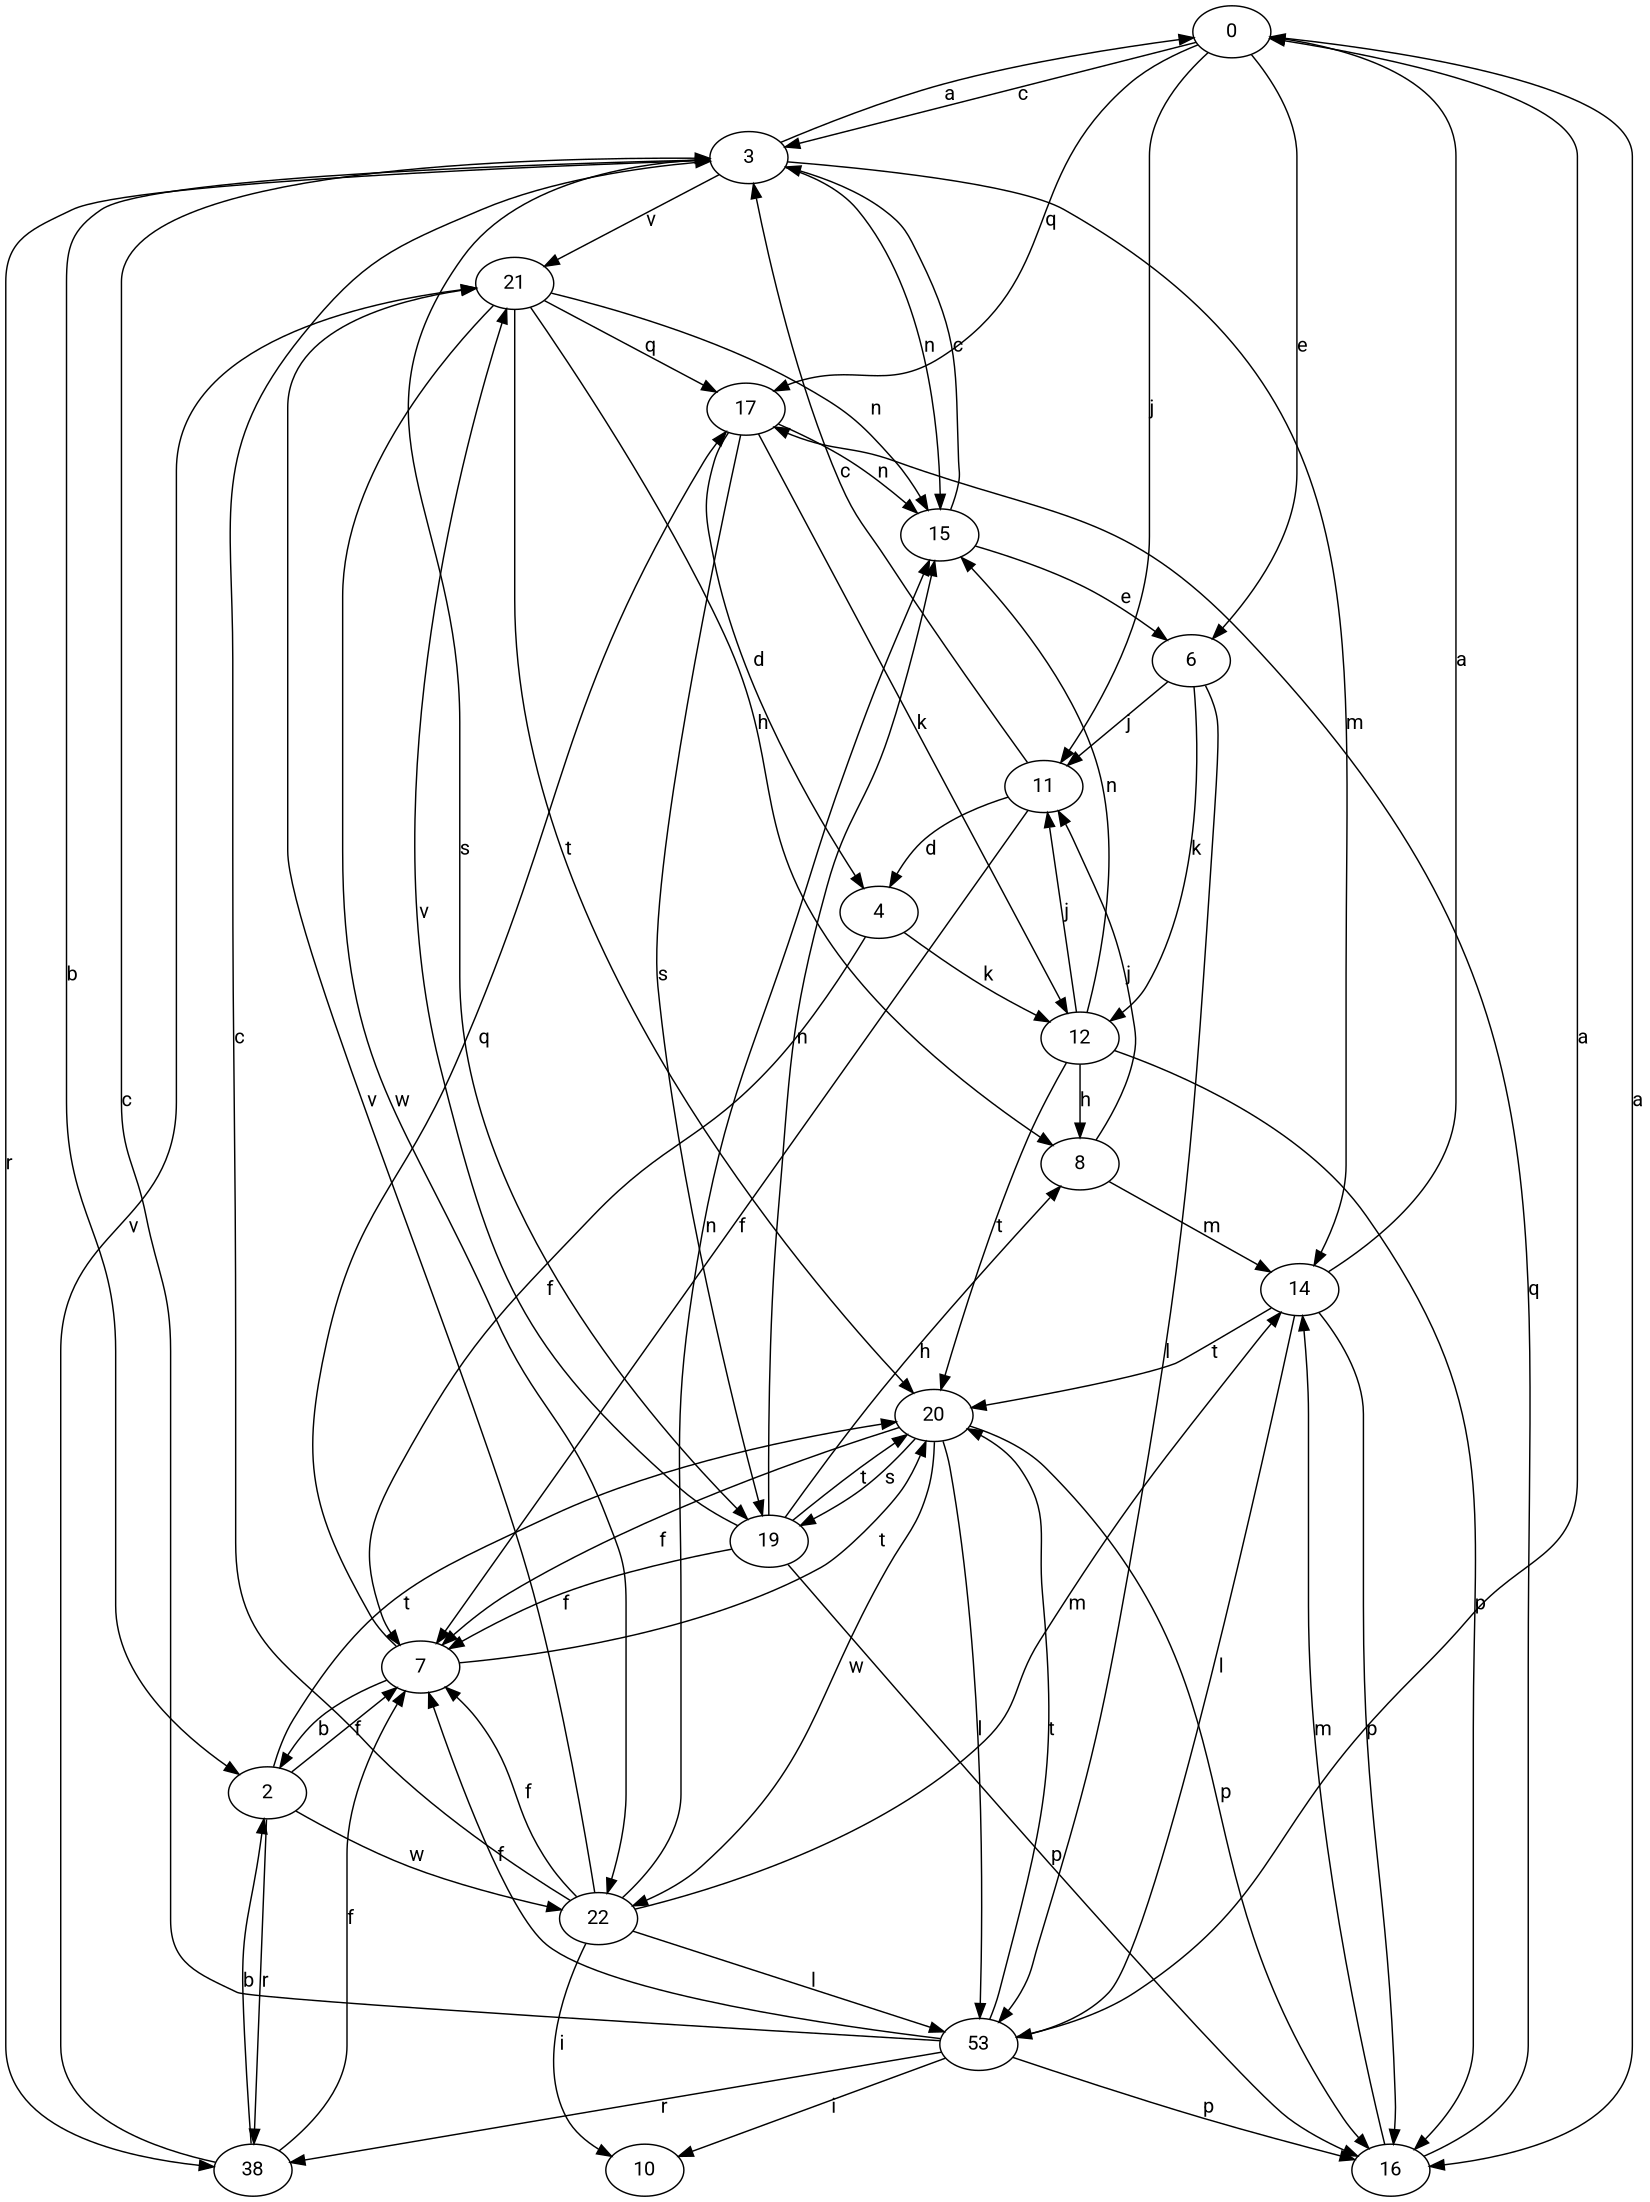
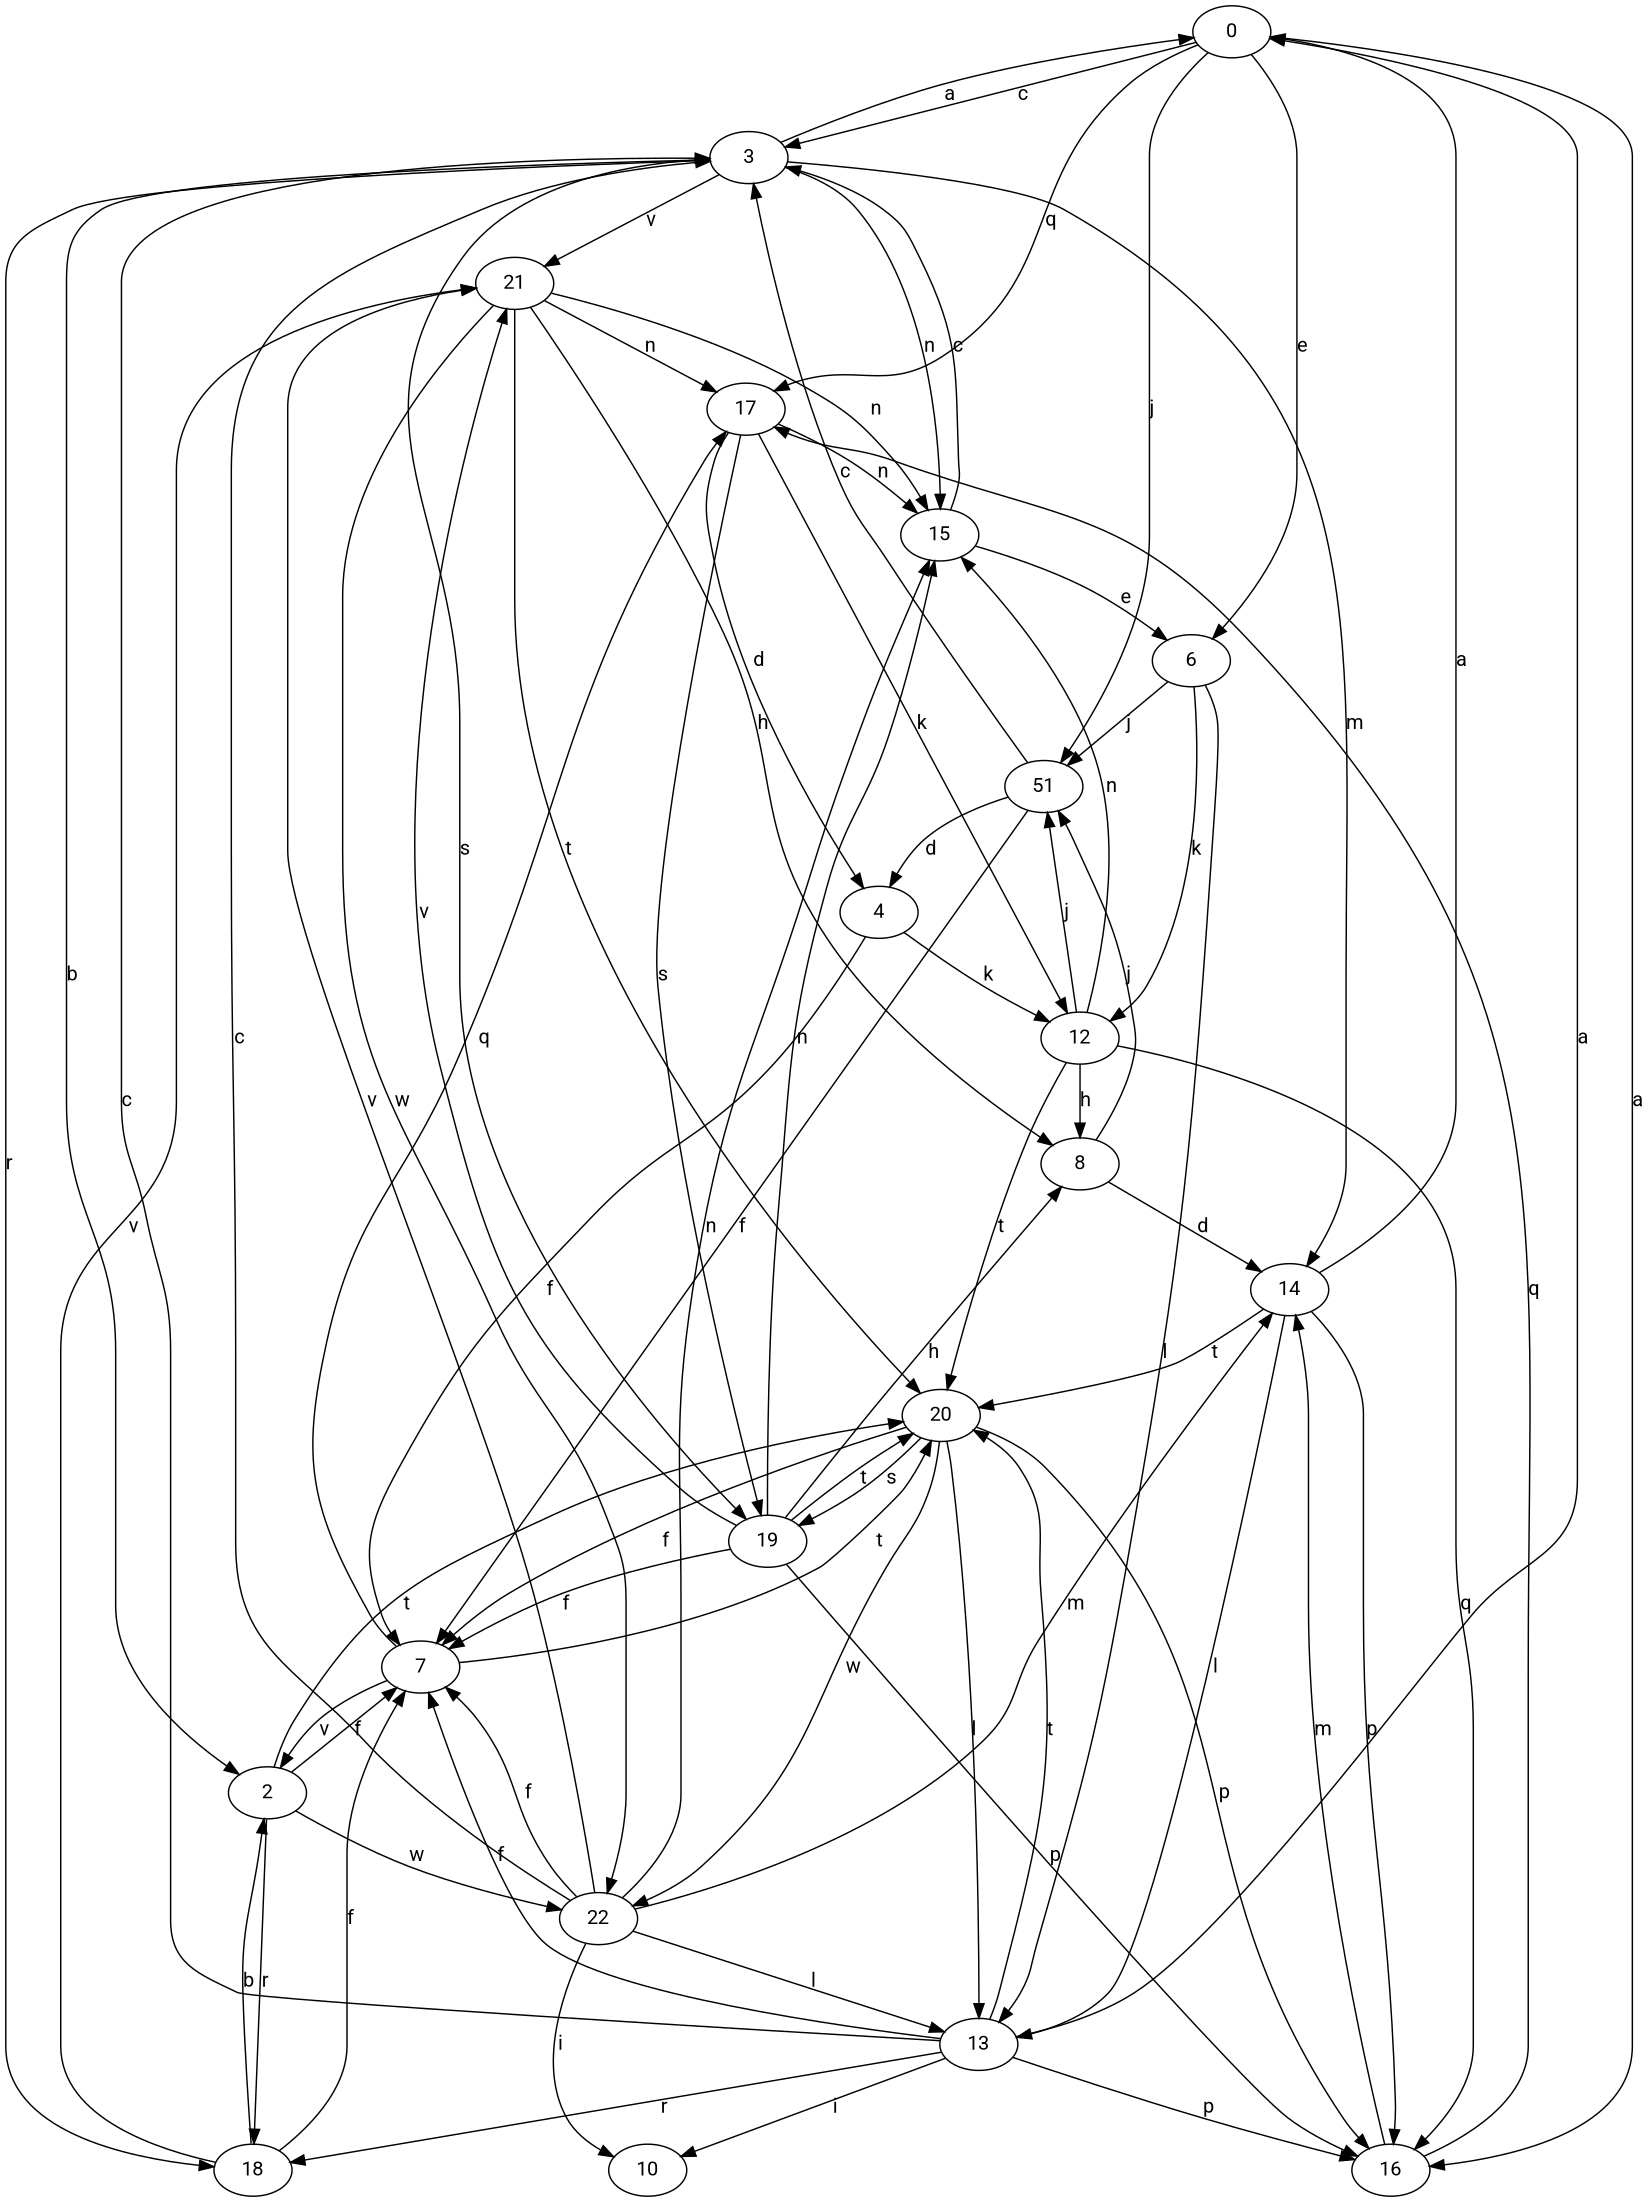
(651, 346) -> (651, 346)
(1044, 787) -> (1044, 787)
(1212, 1227) -> (1204, 1227)
(1481, 1604) -> (1467, 1604)
(324, 1730) -> (325, 1730)
(979, 2044) -> (979, 2044)
(253, 2170) -> (253, 2170)
